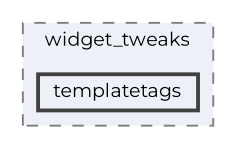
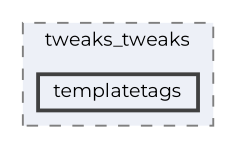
(118, 41) -> (118, 41)
